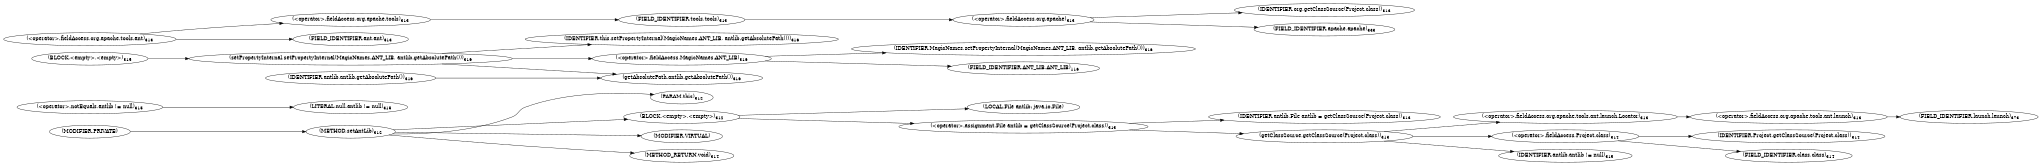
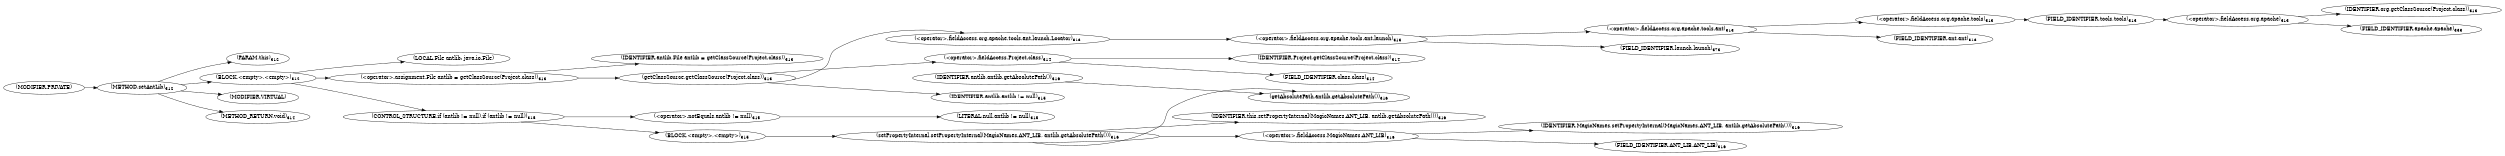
none -> (1503, 34)
(1075, 68) -> (1722, 146)
none -> (454, 117)
